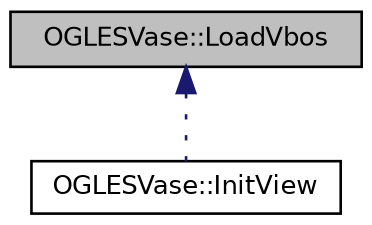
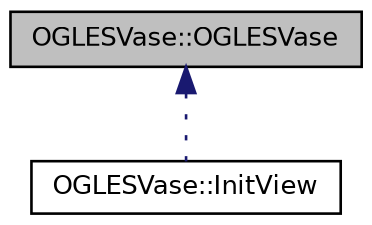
(186, 39) -> (186, 39)
